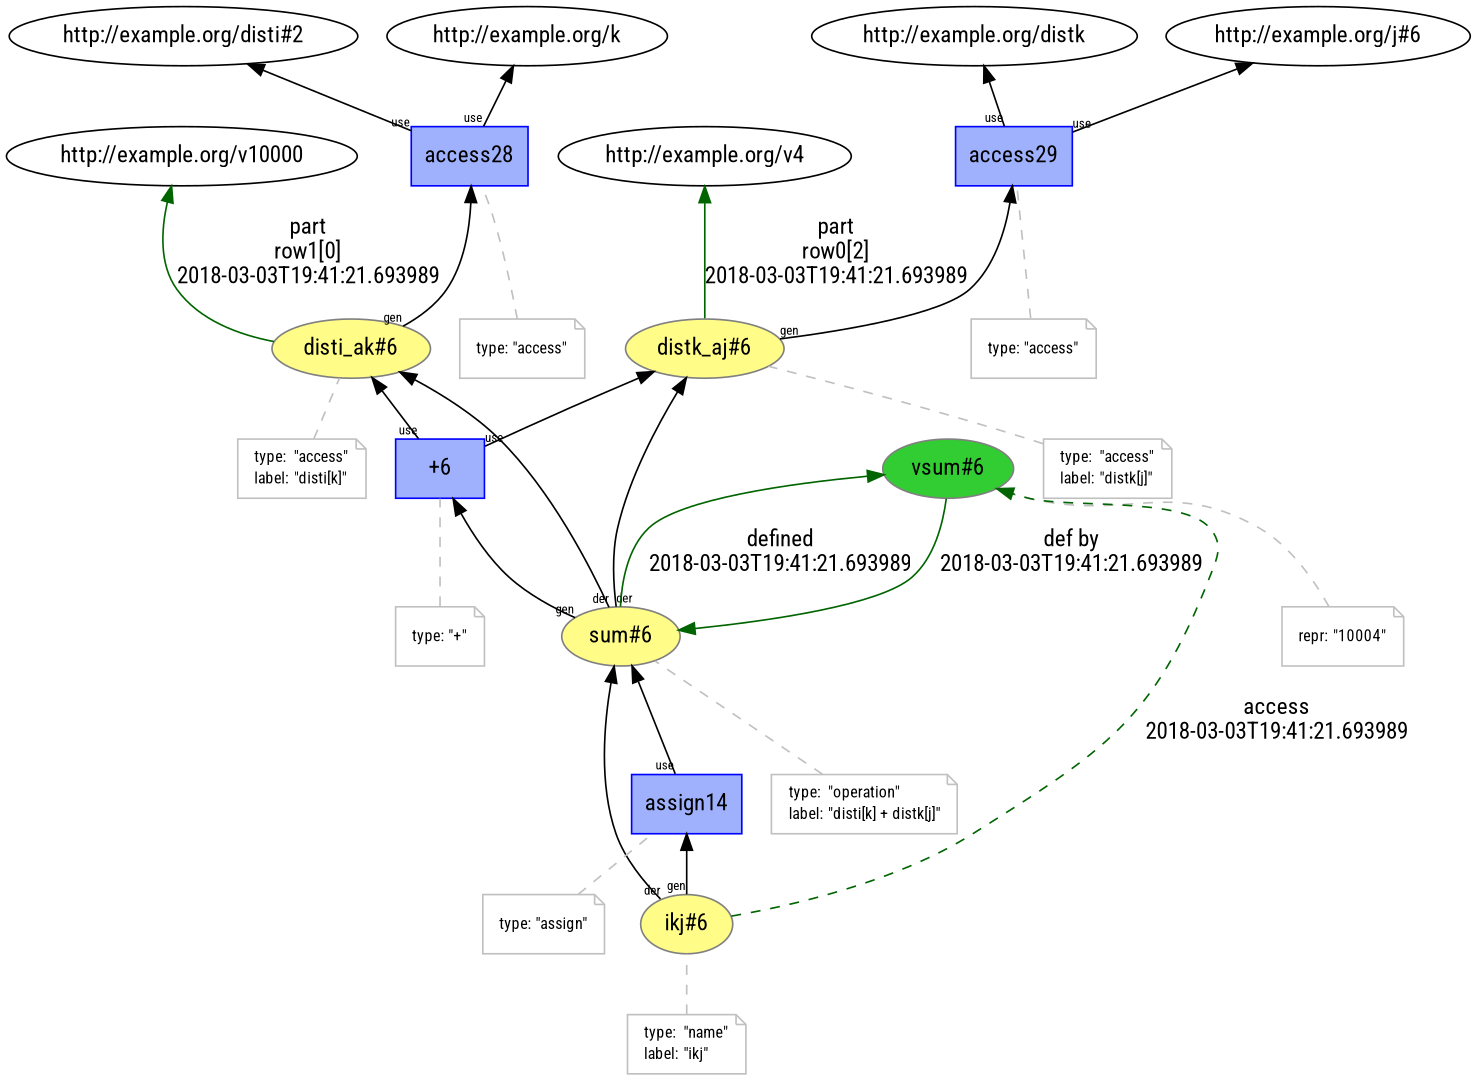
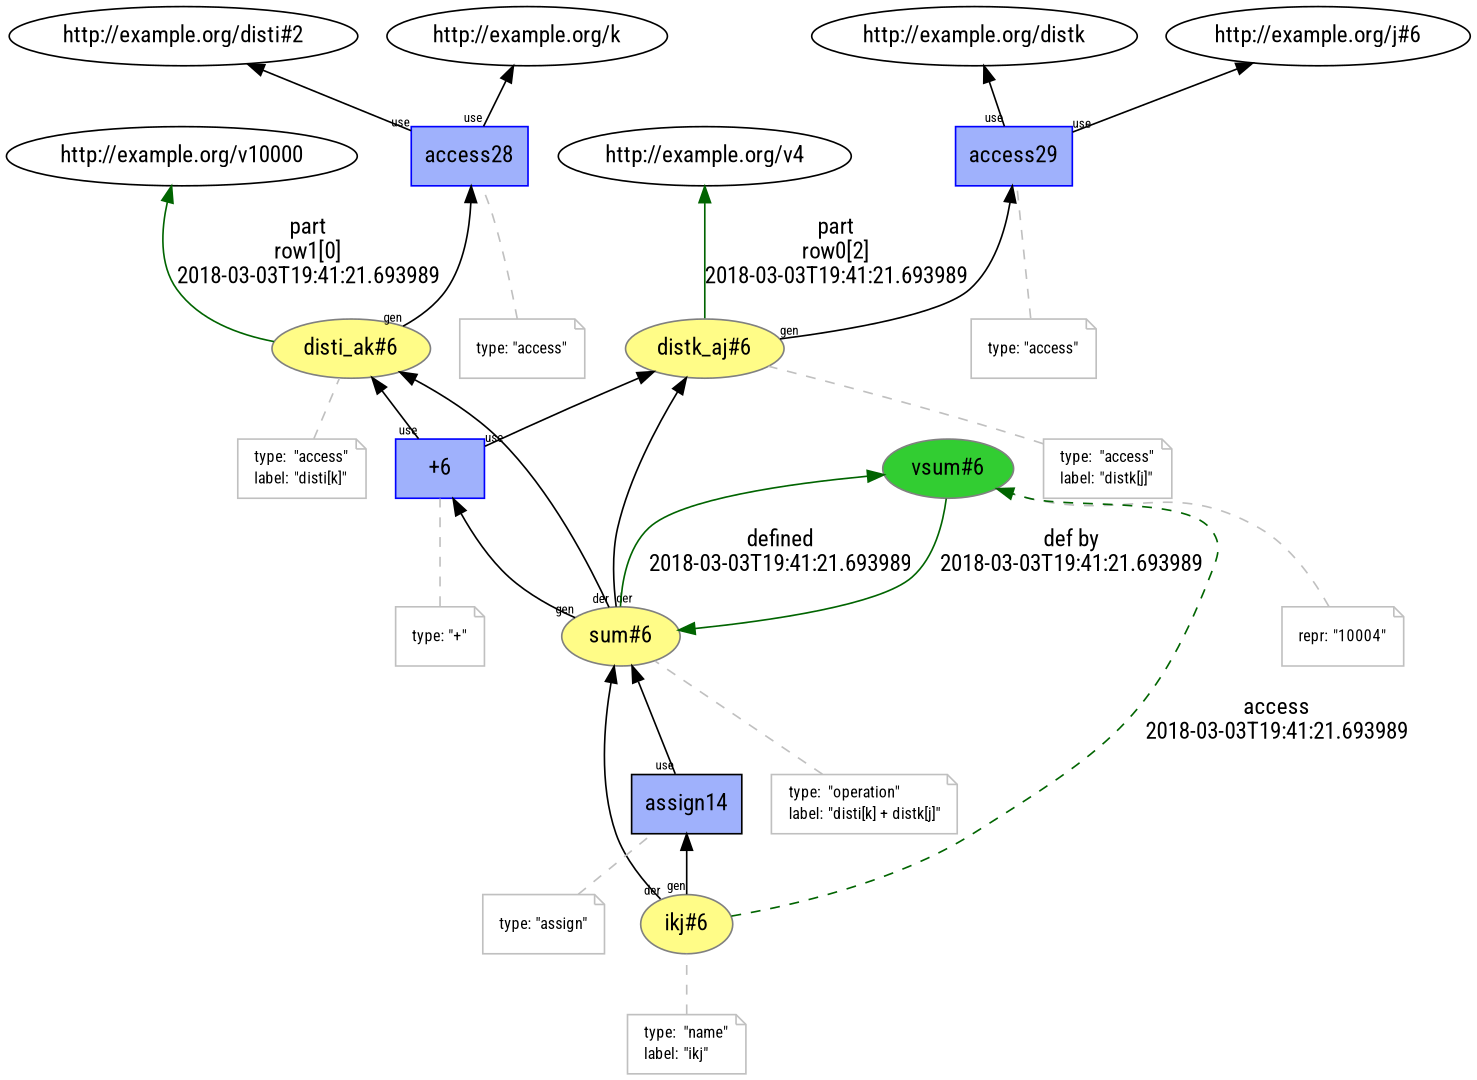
(687, 804) -> (687, 804)
